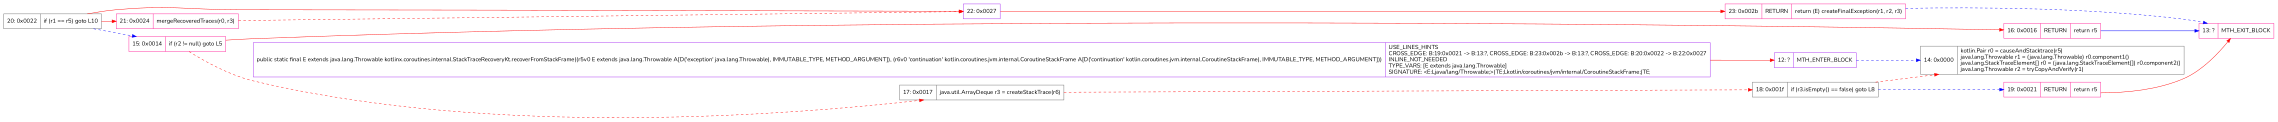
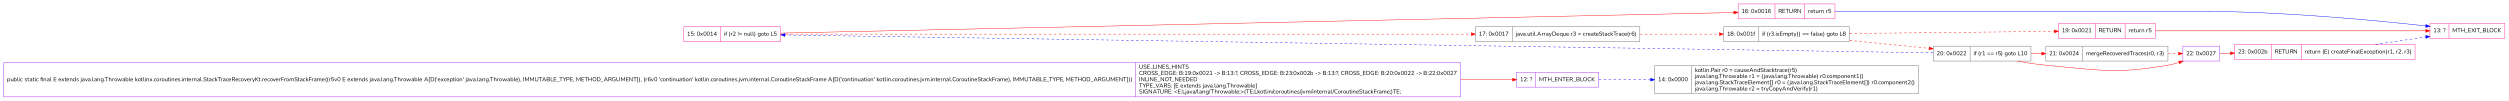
(177, 21) -> (2107, 54)
(1905, 78) -> (1889, 44)
(1939, 90) -> (1952, 32)
